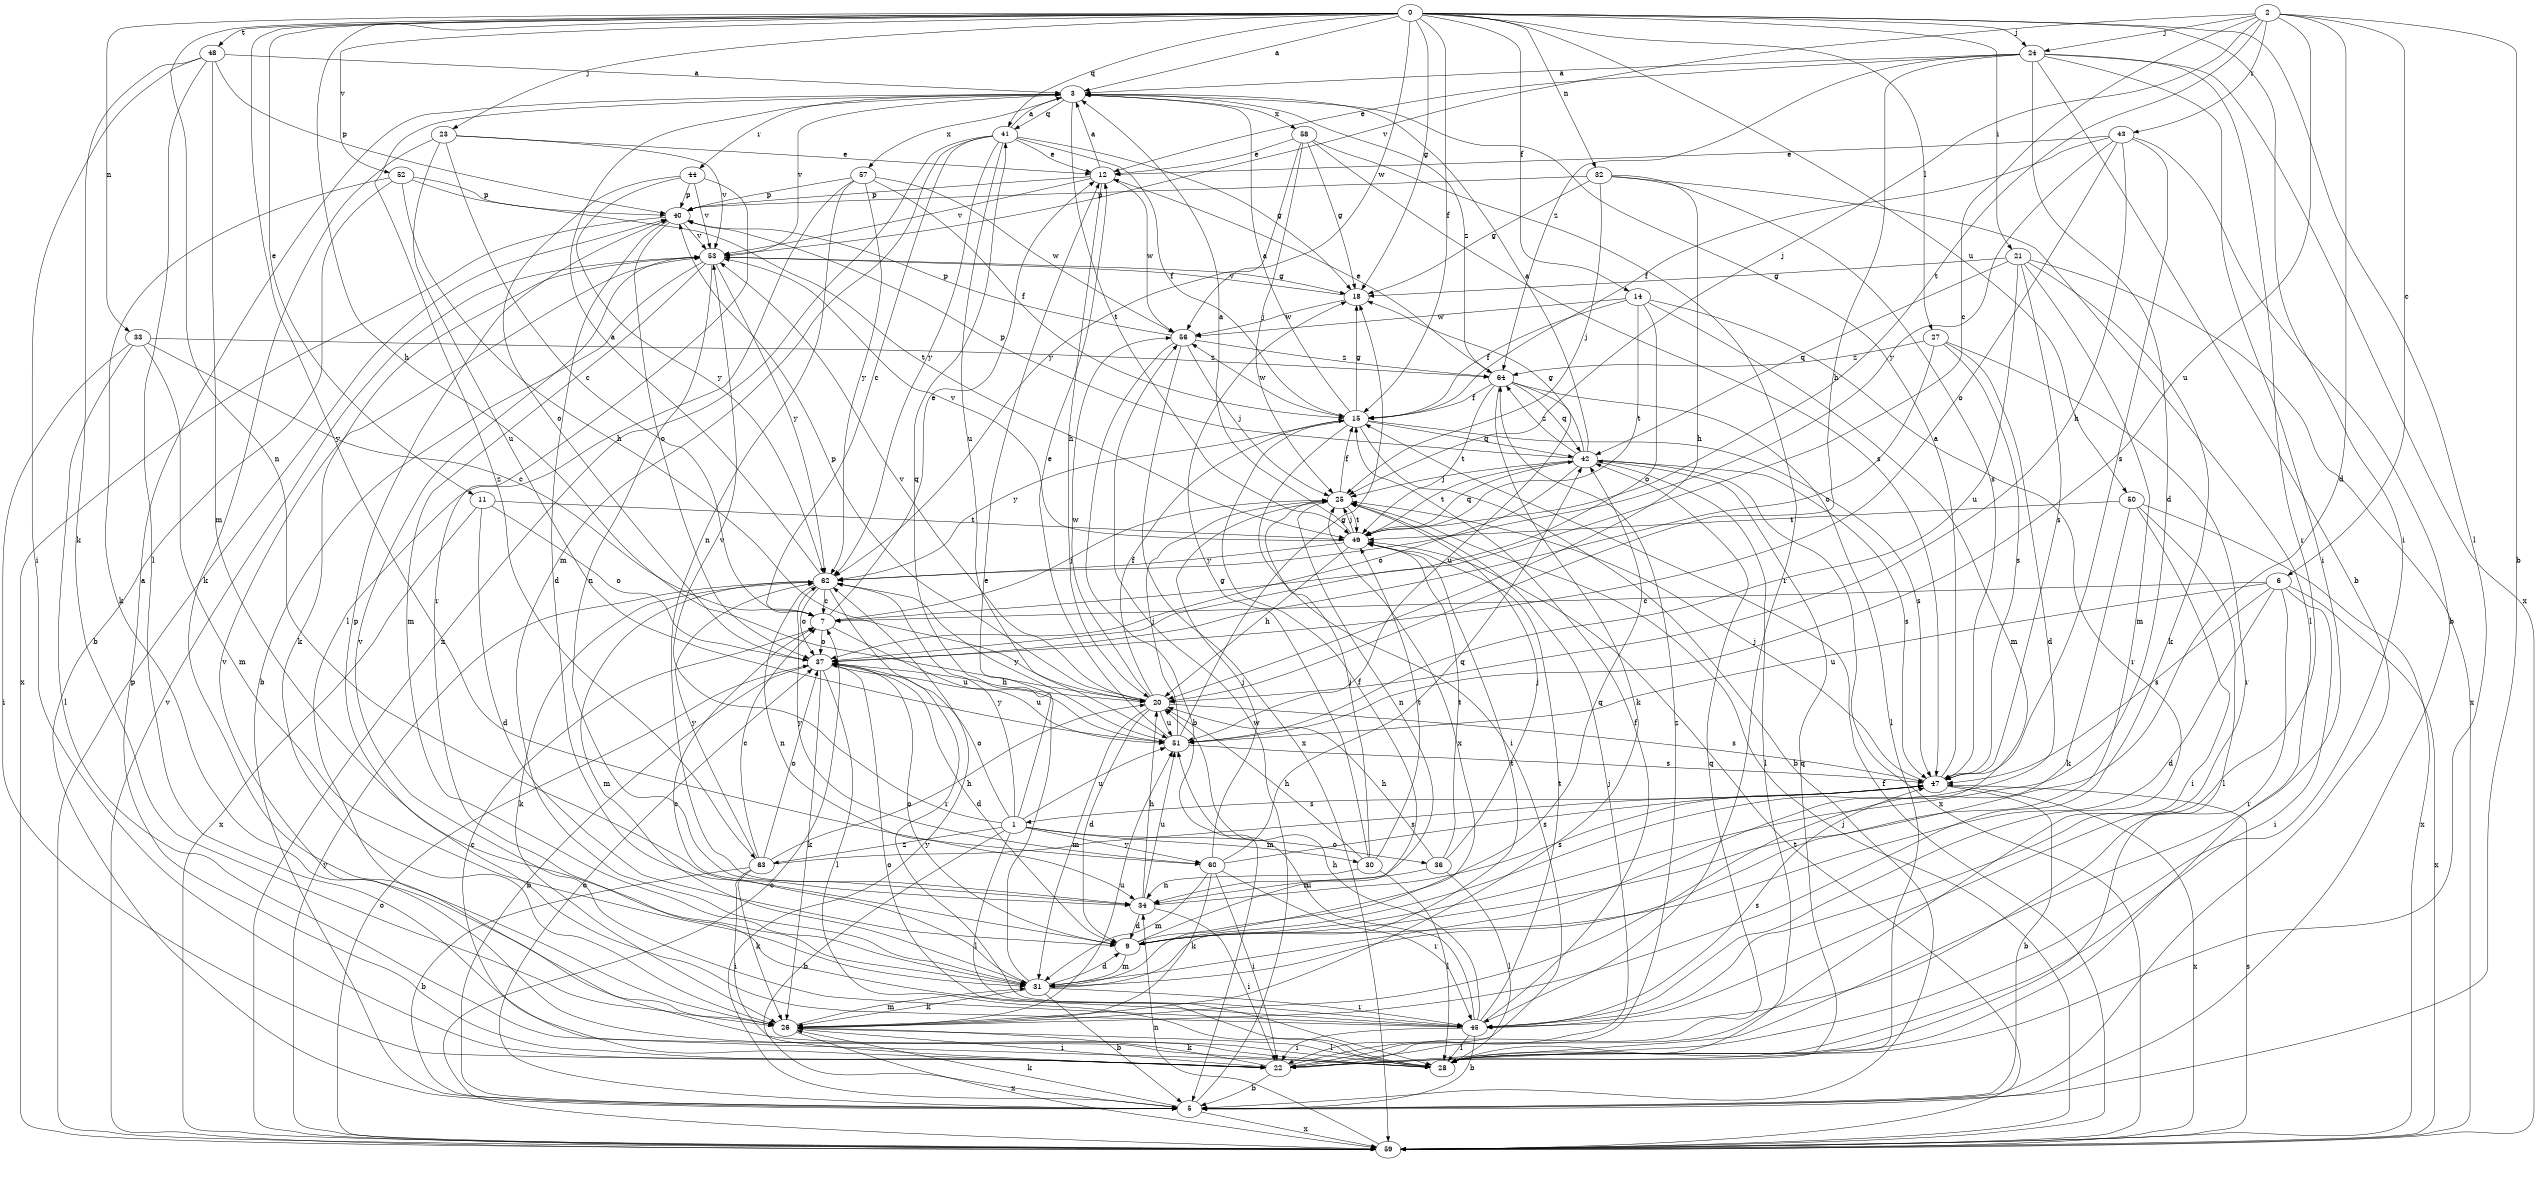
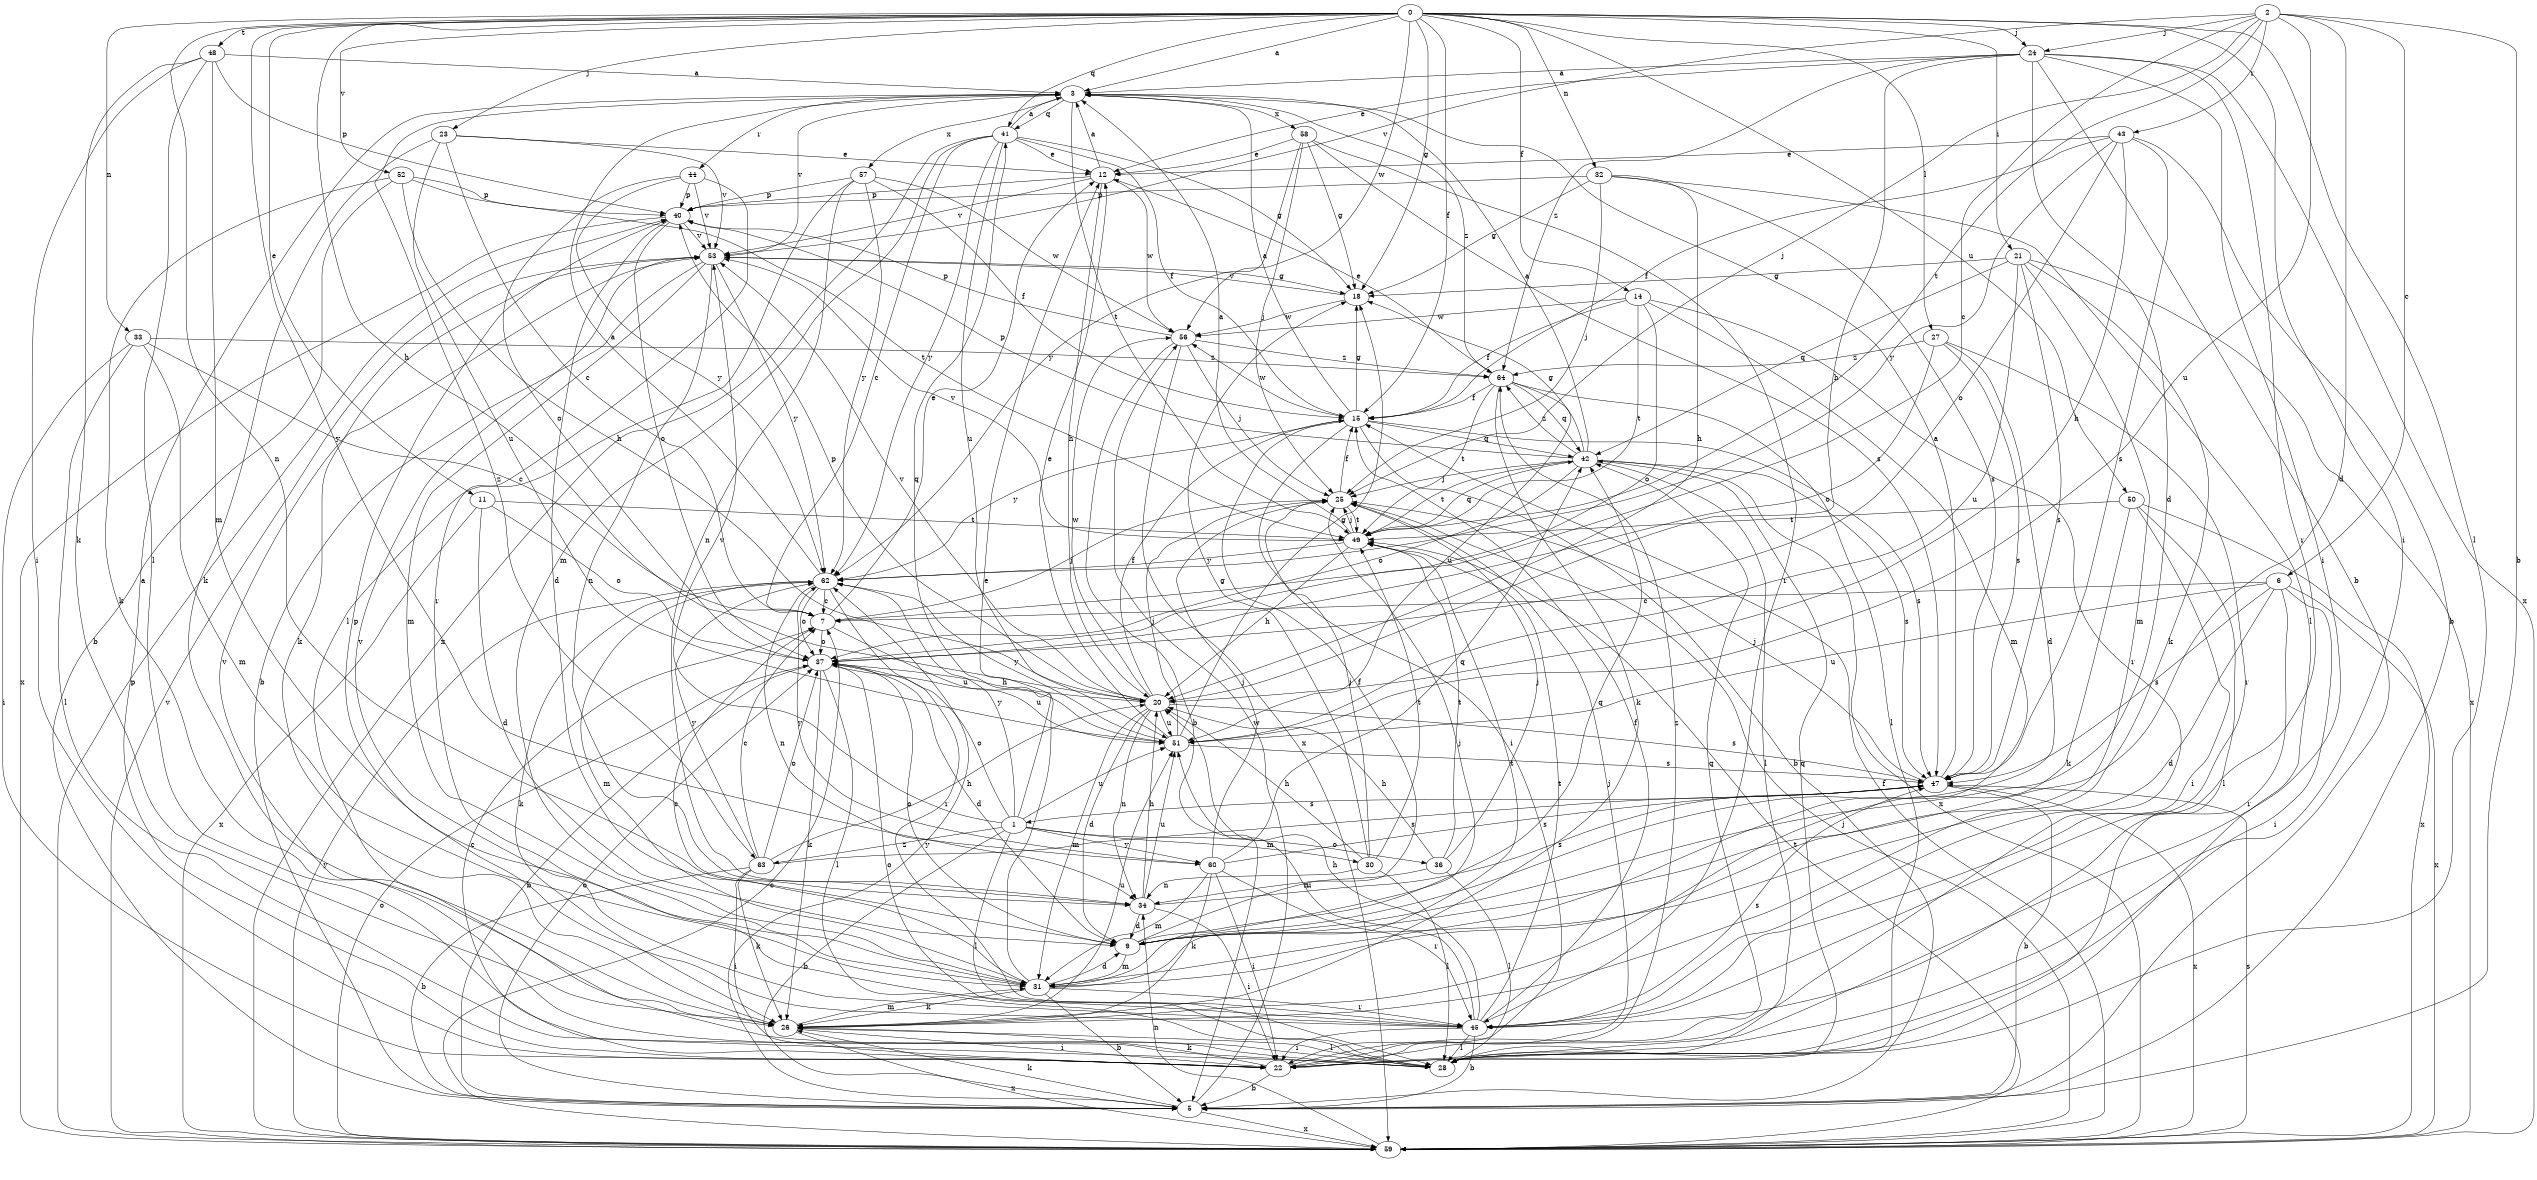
(1460, 744) -> (1460, 744)
(1430, 786) -> (1121, 802)
